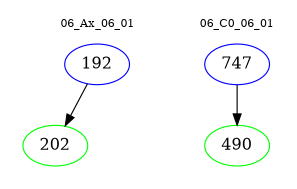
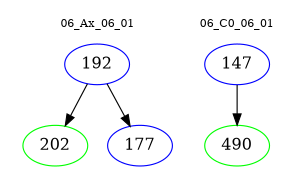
(237, 64) -> (237, 64)
none -> (140, 146)
